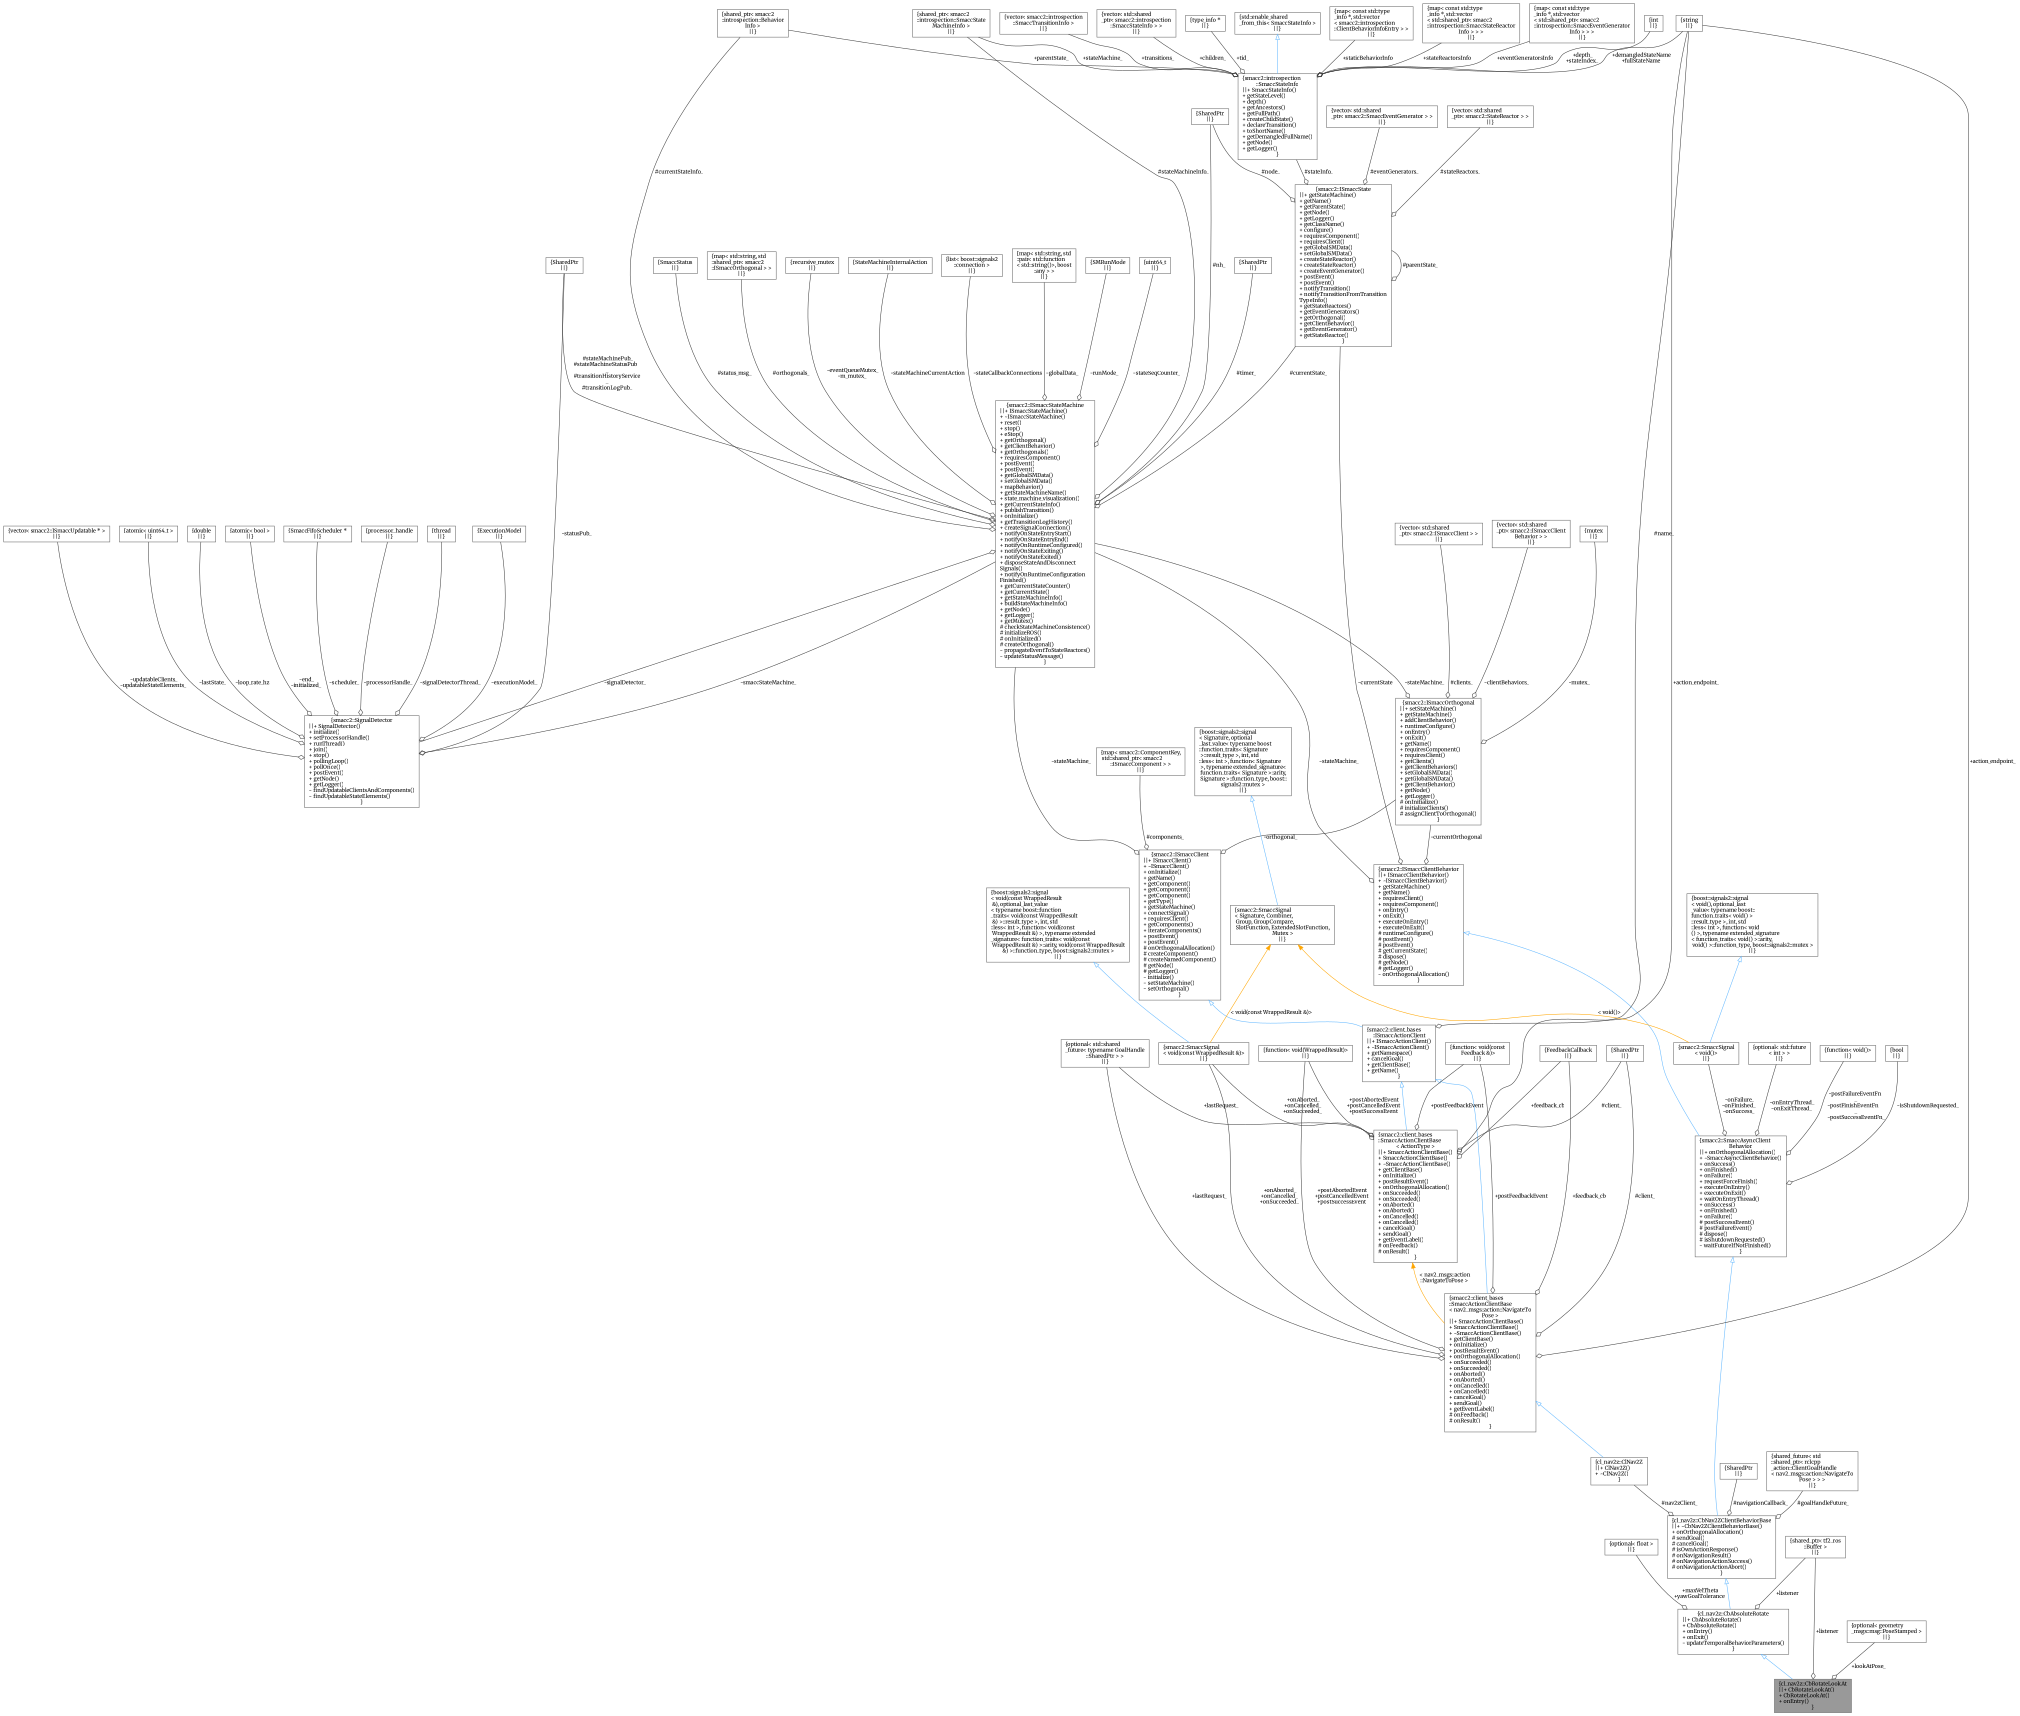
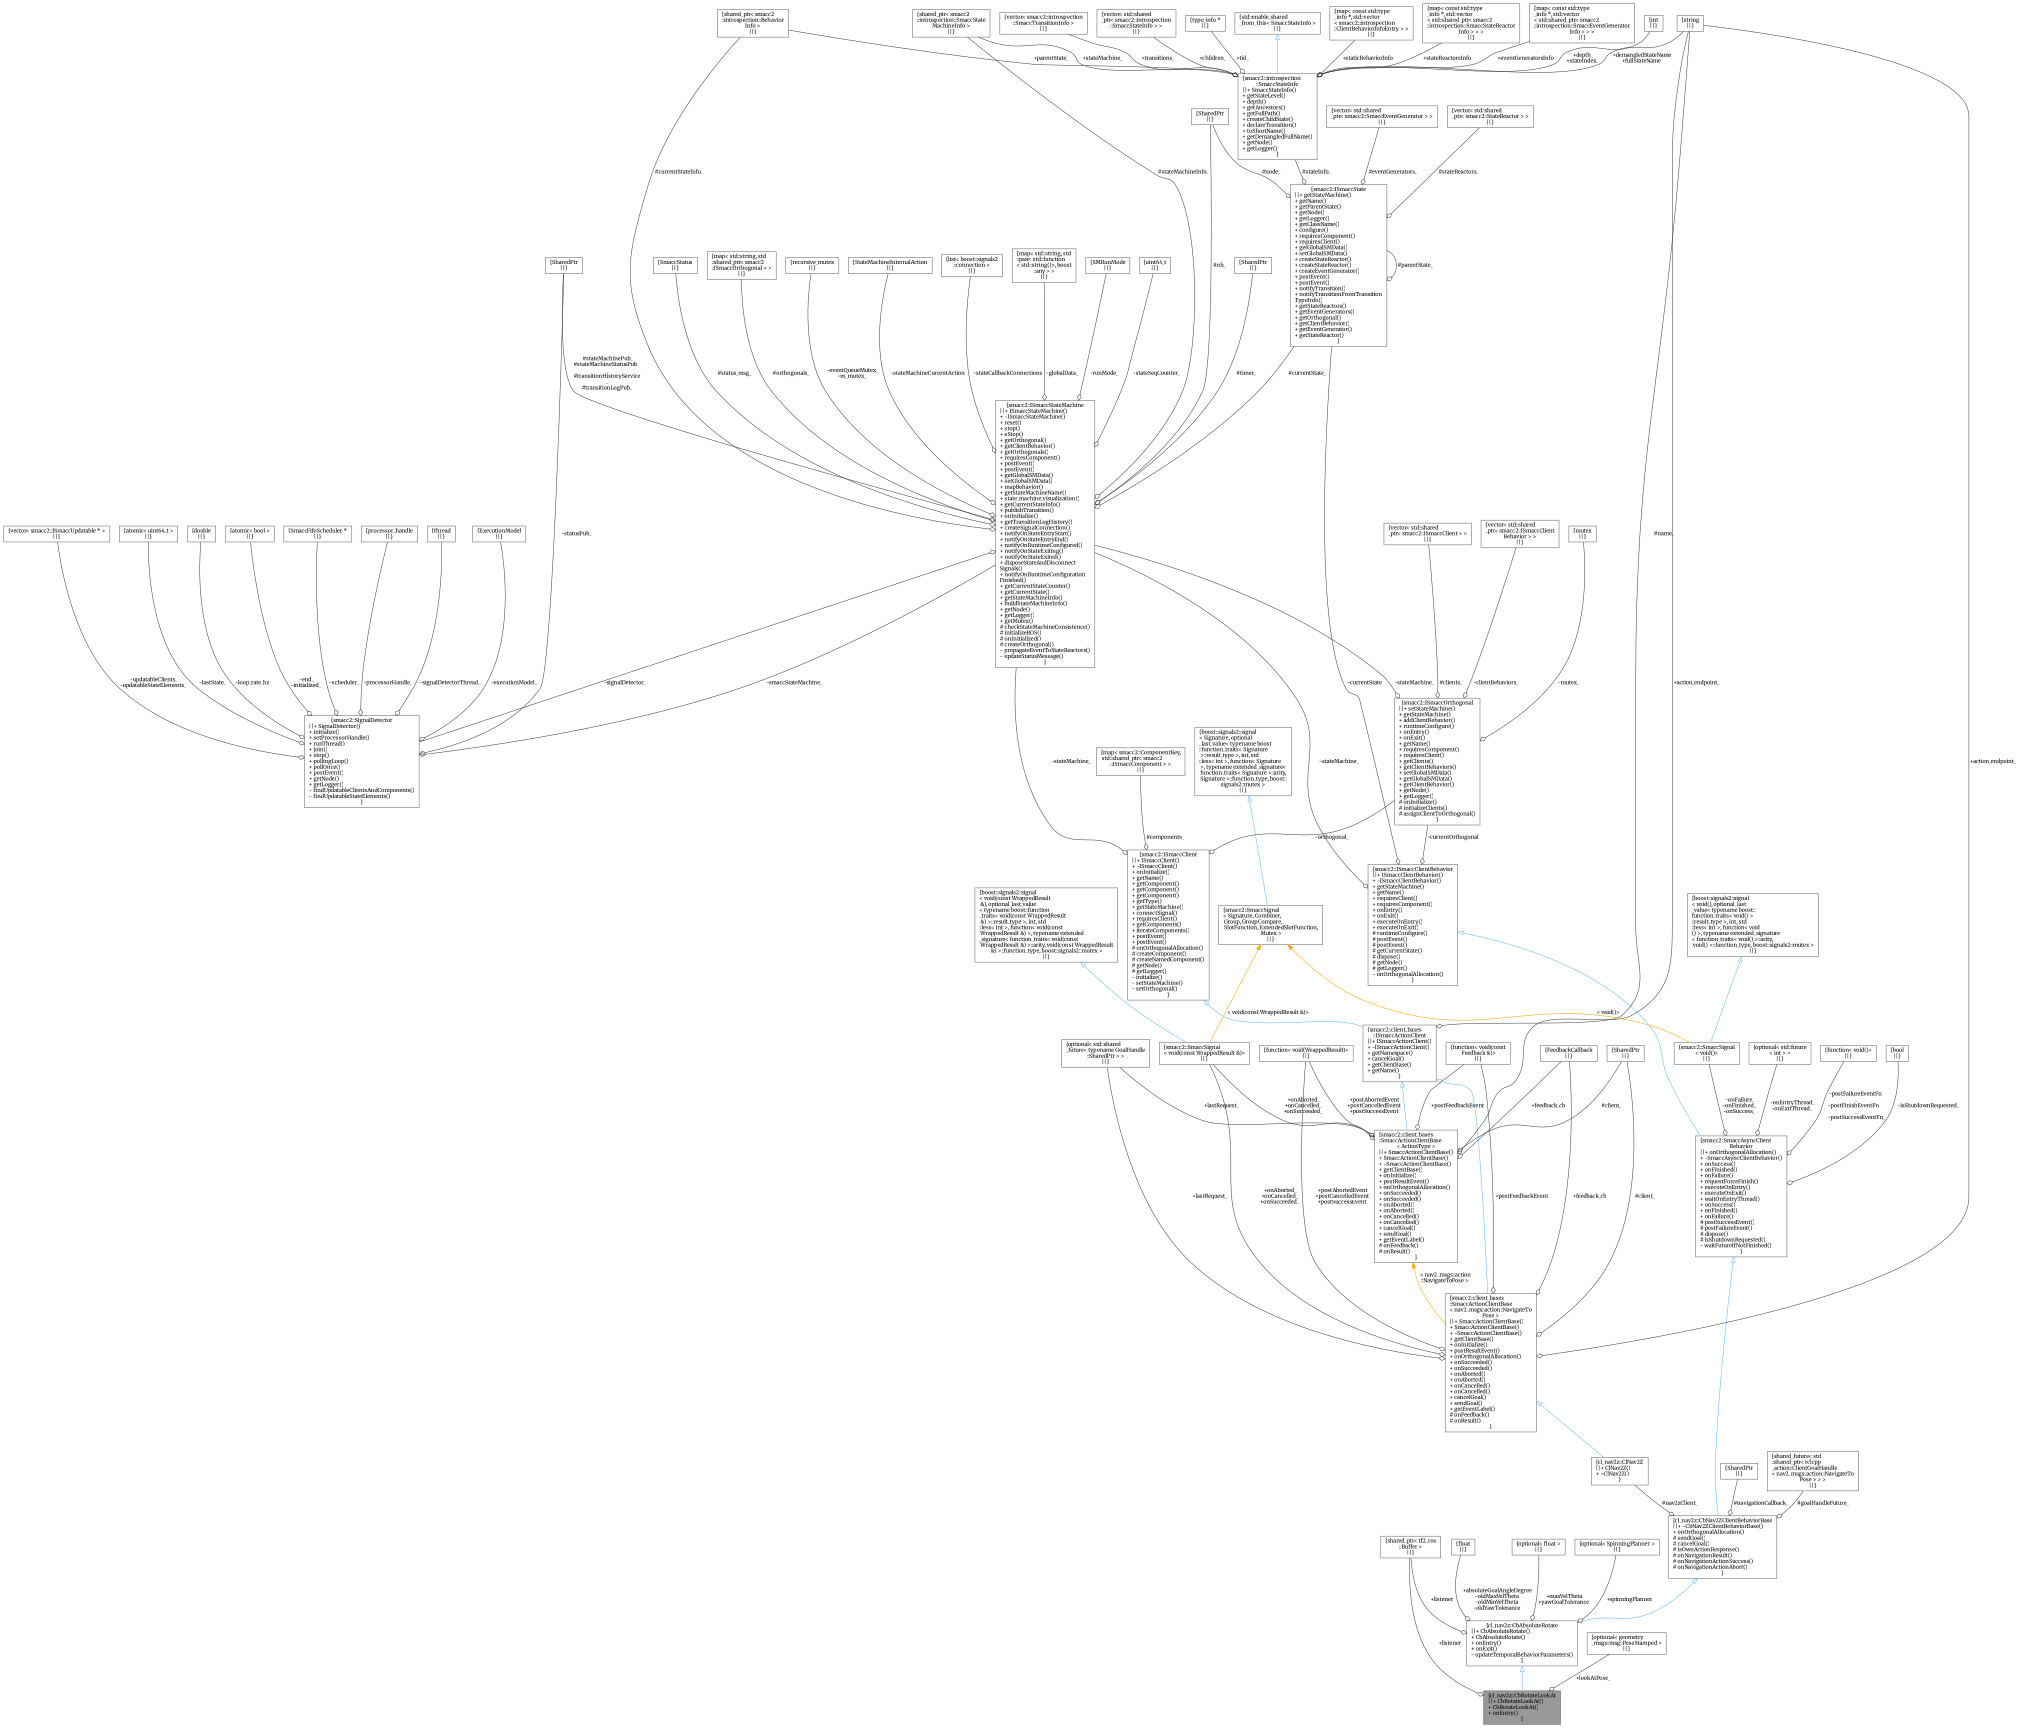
none -> (1463, 1547)
none -> (1617, 1547)
